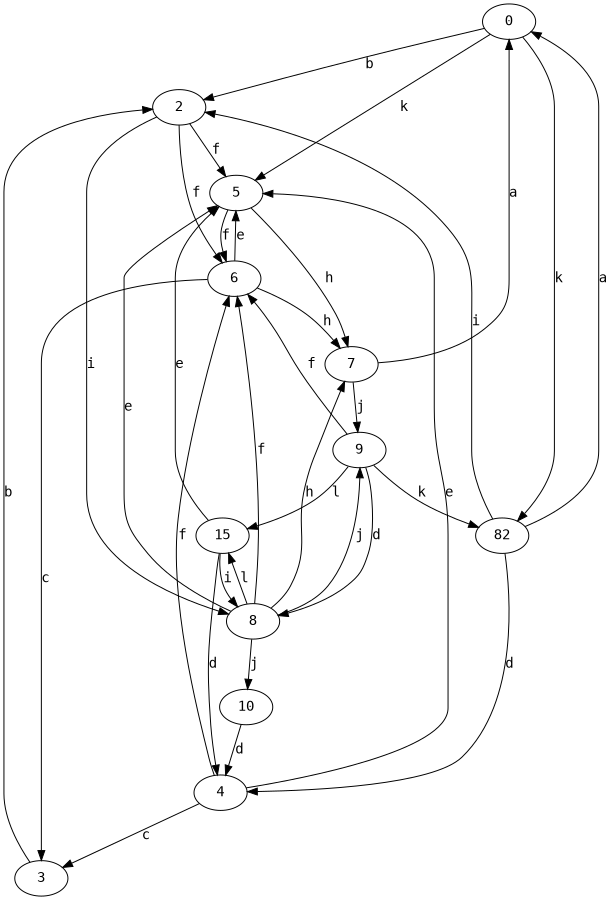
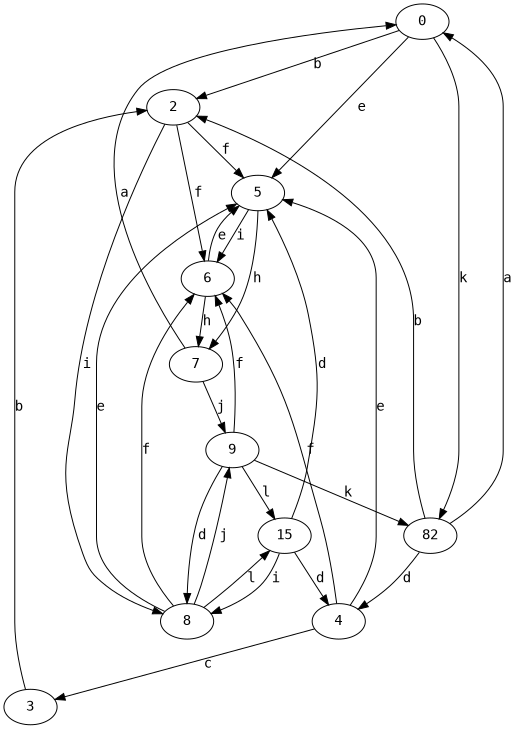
(404, 107) -> (362, 107)
(226, 236) -> (241, 236)
(476, 322) -> (418, 322)
(180, 364) -> (322, 364)
(303, 495) -> none
(41, 505) -> none
(246, 707) -> none
